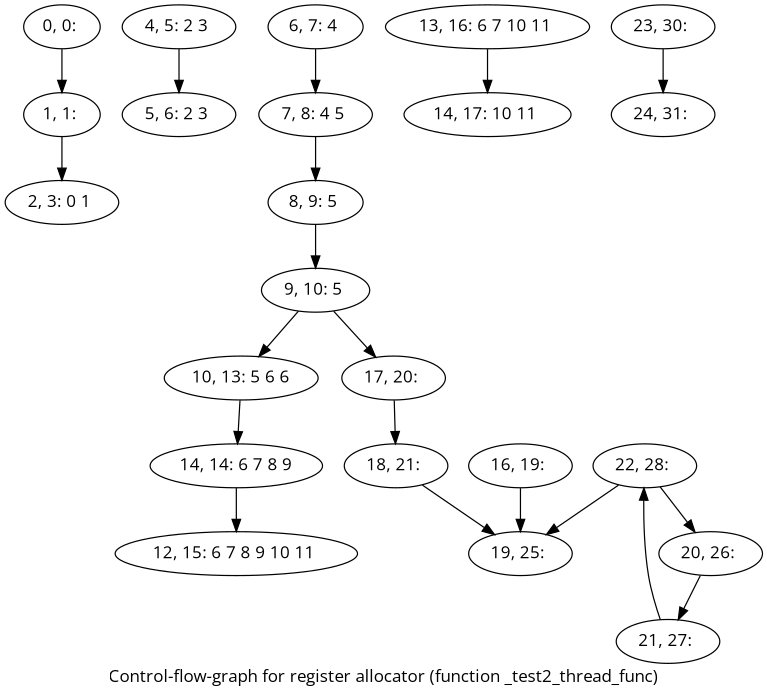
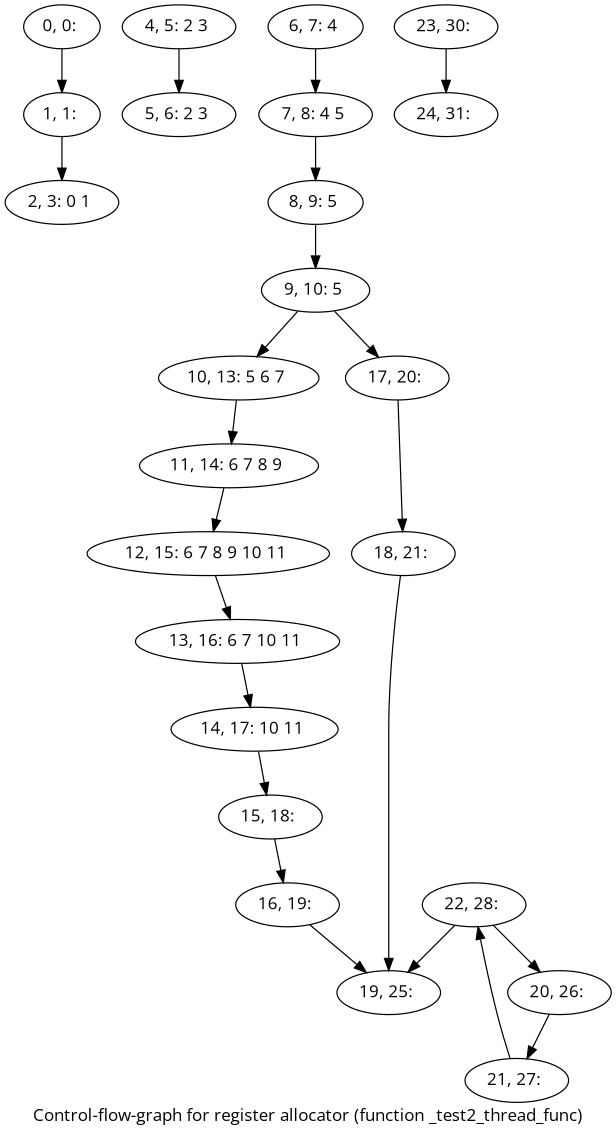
(241, 378) -> (239, 378)
(236, 466) -> (229, 466)
none -> (221, 592)
none -> (270, 817)
